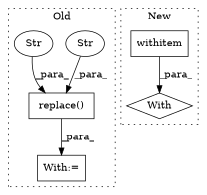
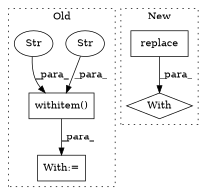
(160, 44) -> (160, 44)
(62, 106) -> (62, 106)
